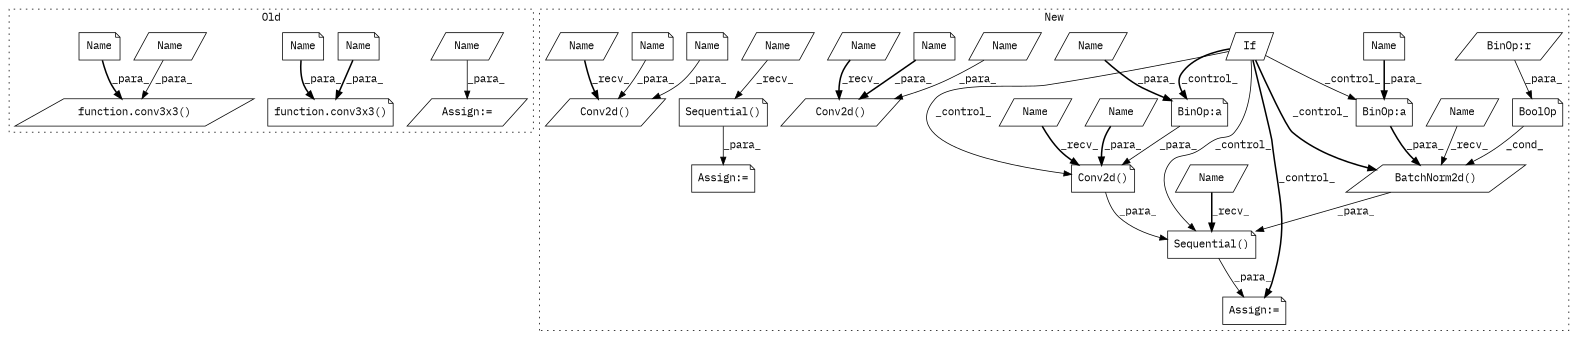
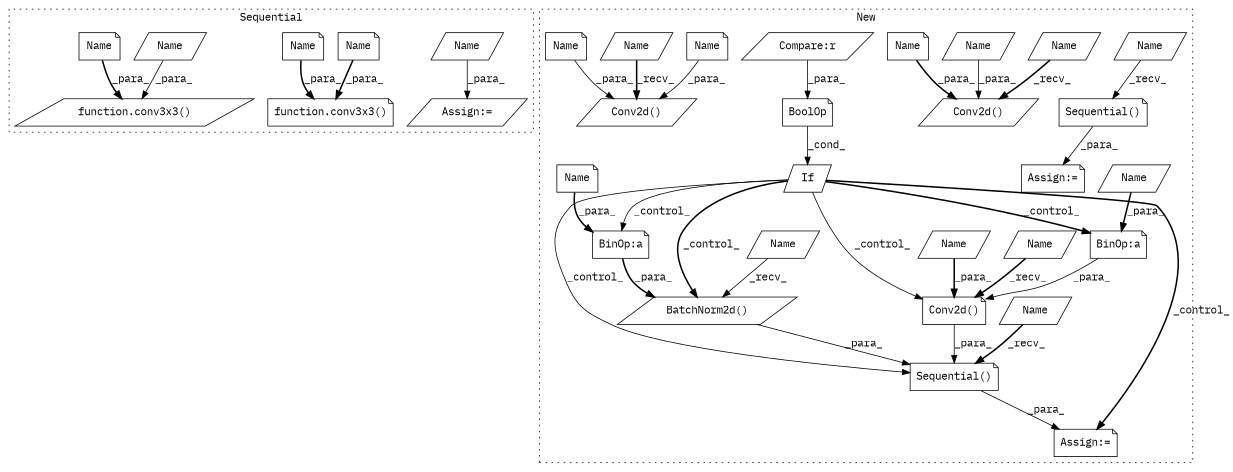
(271, 18) -> (271, 18)
(1509, 46) -> (808, 46)
(1500, 146) -> (808, 142)
